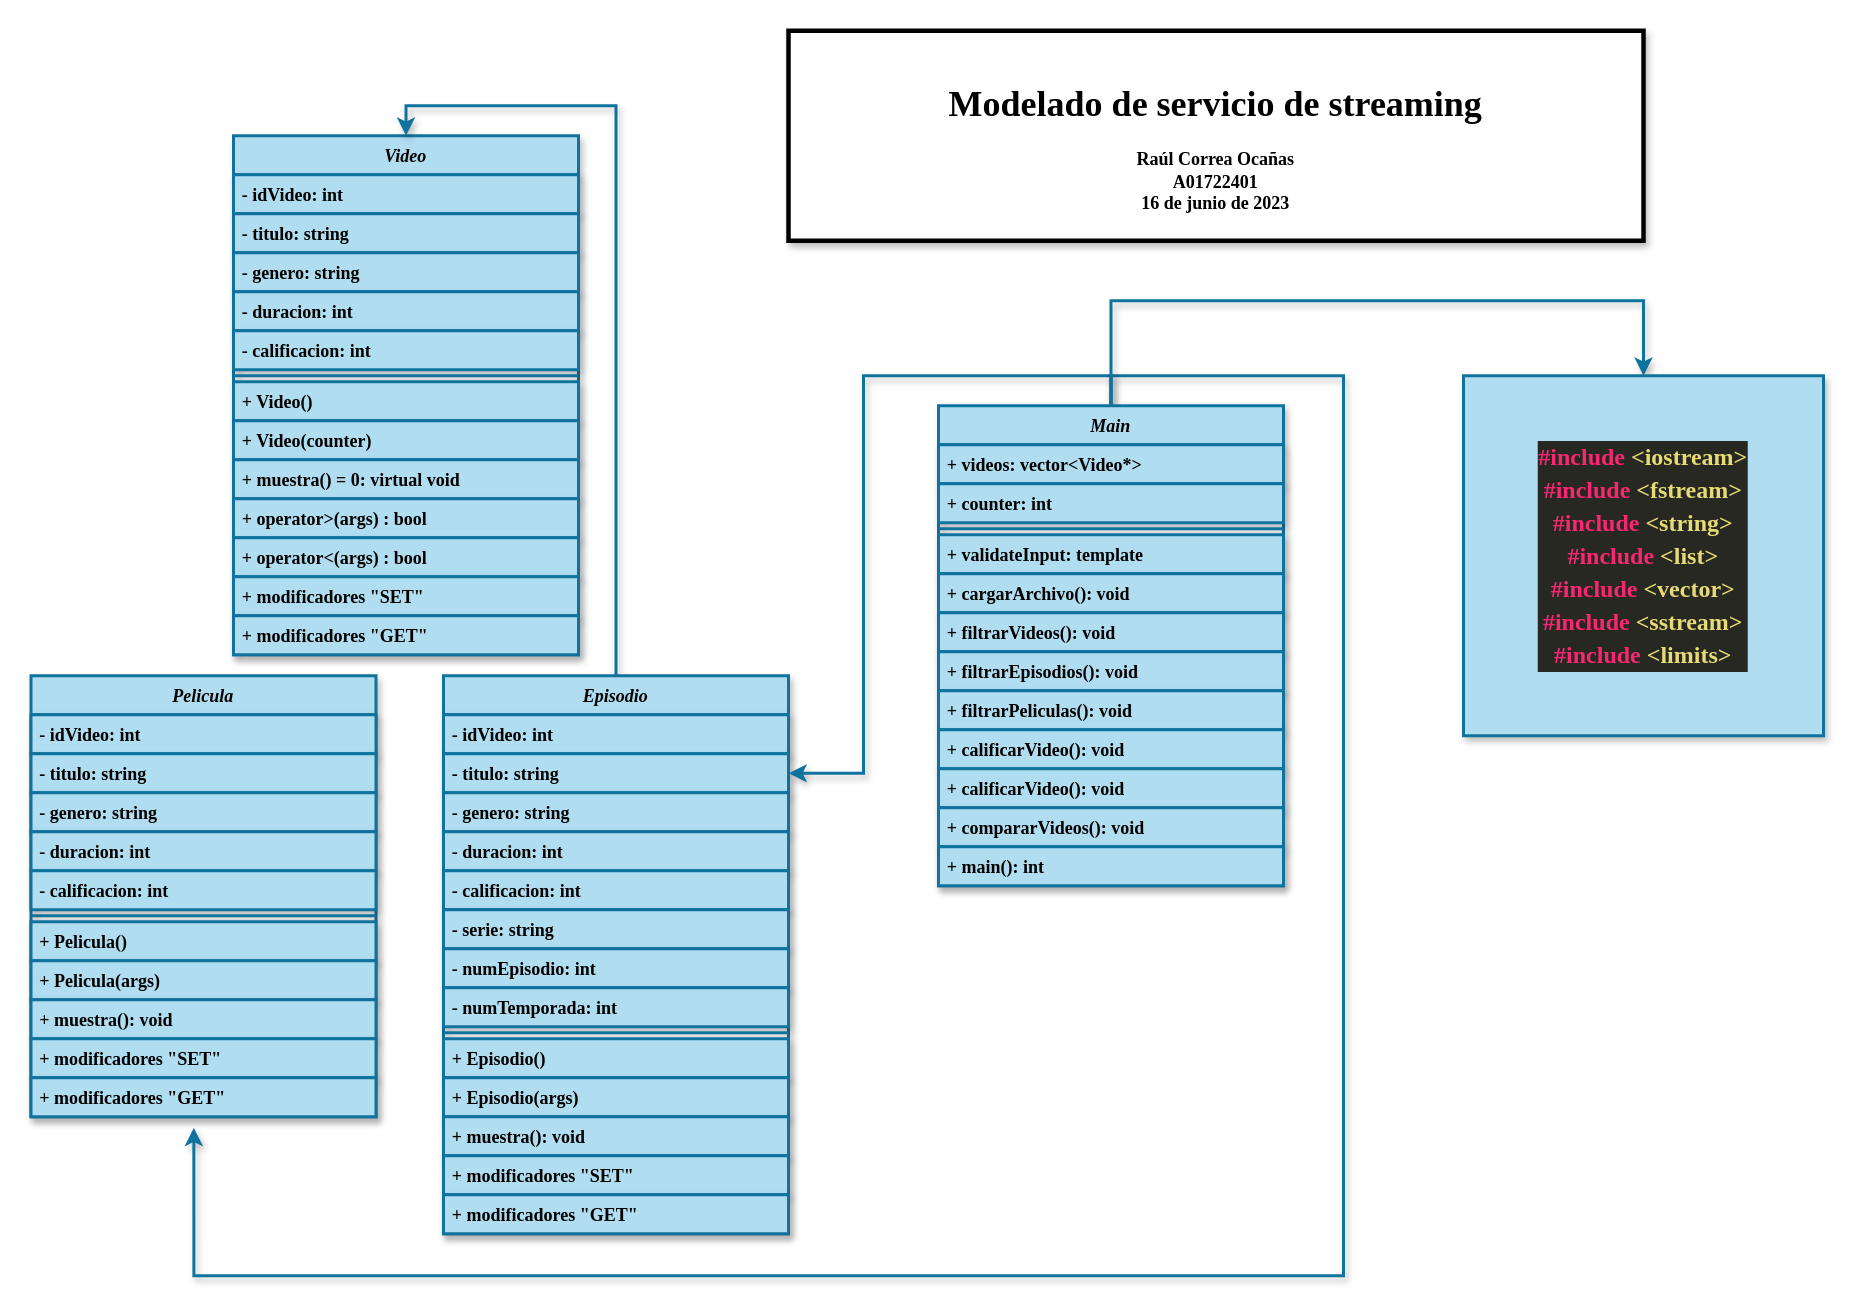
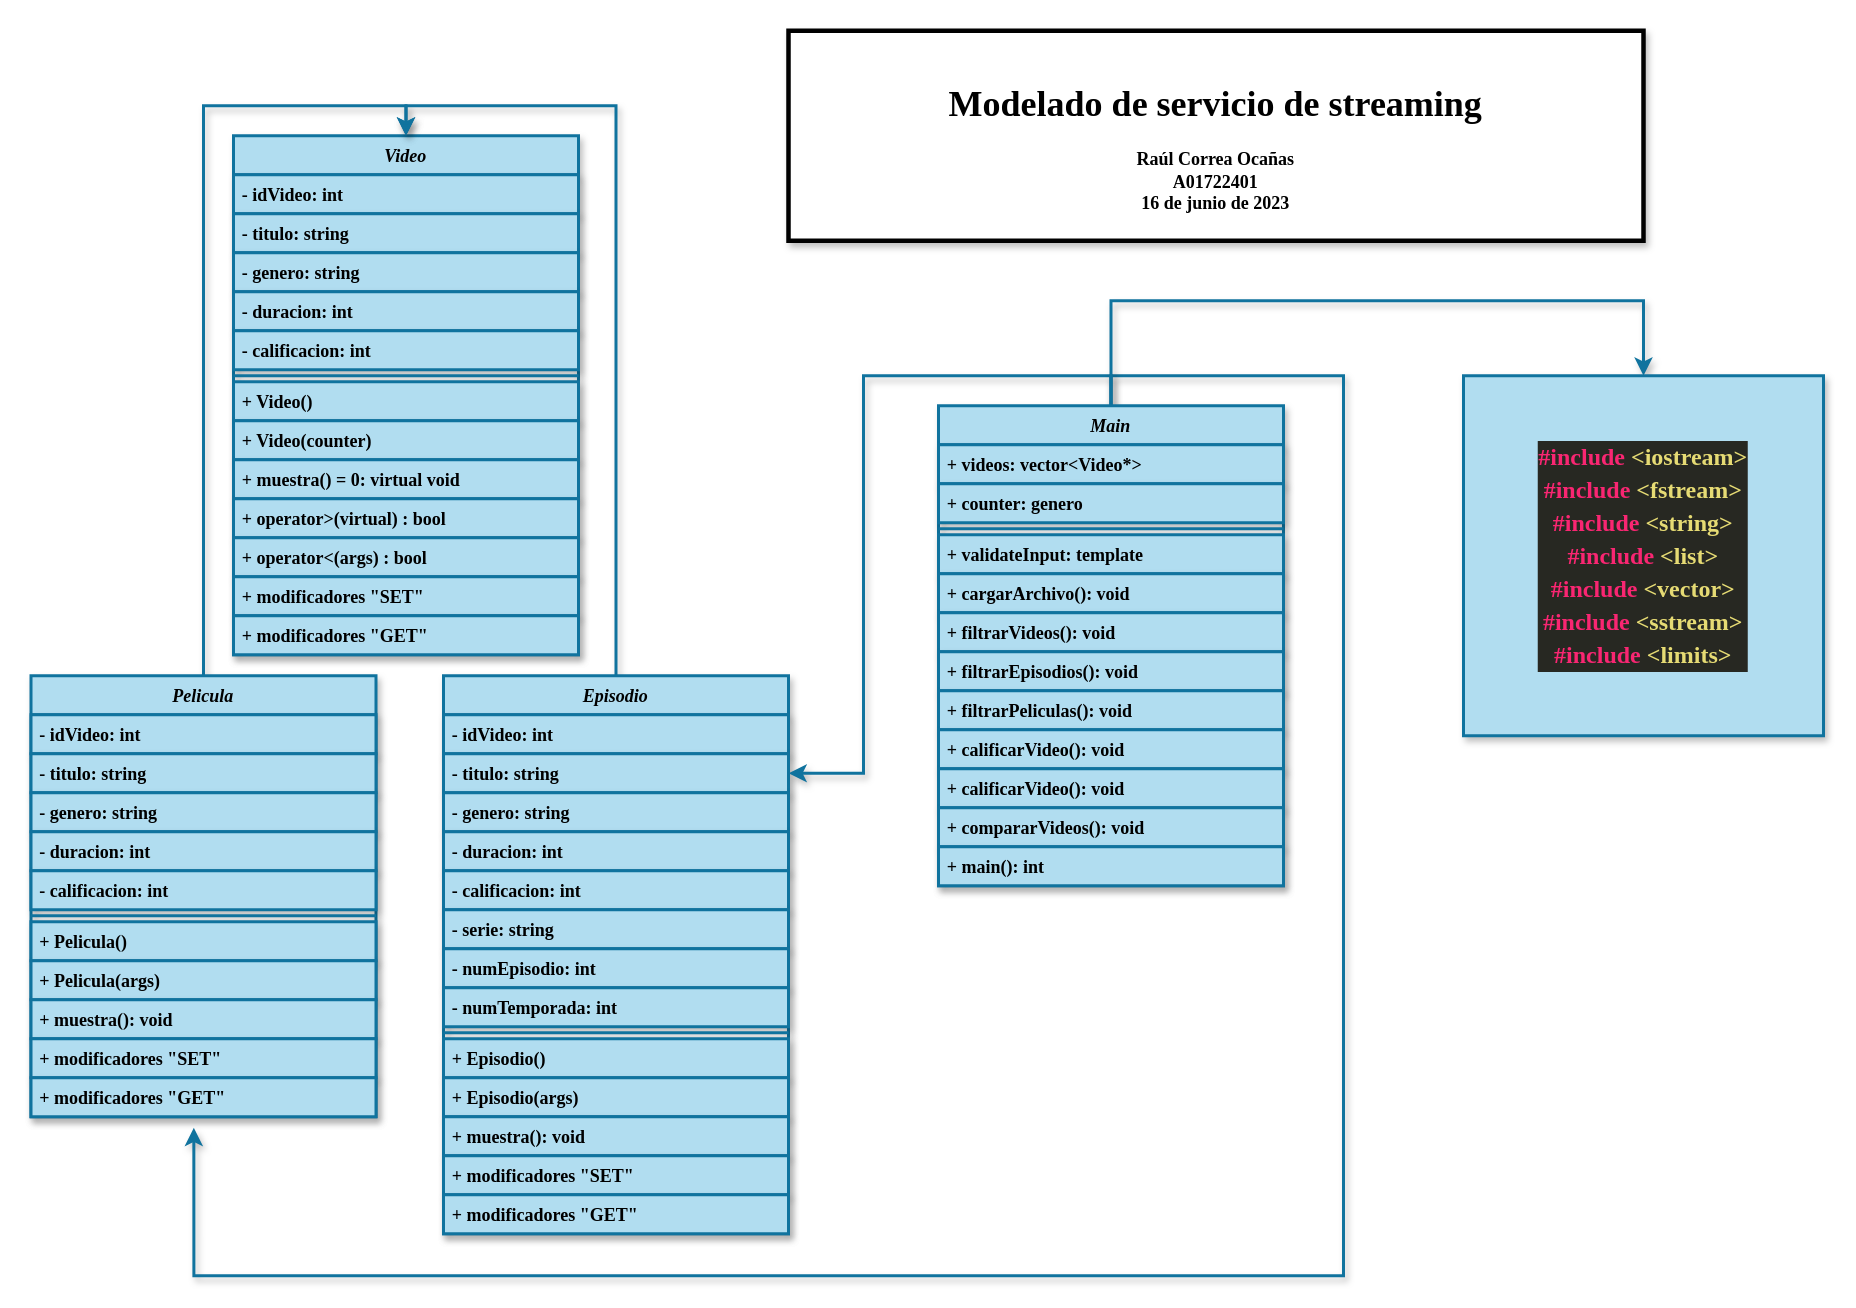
none -> (203, 291)
(1008, 504) -> (1025, 504)
(351, 519) -> (361, 519)
